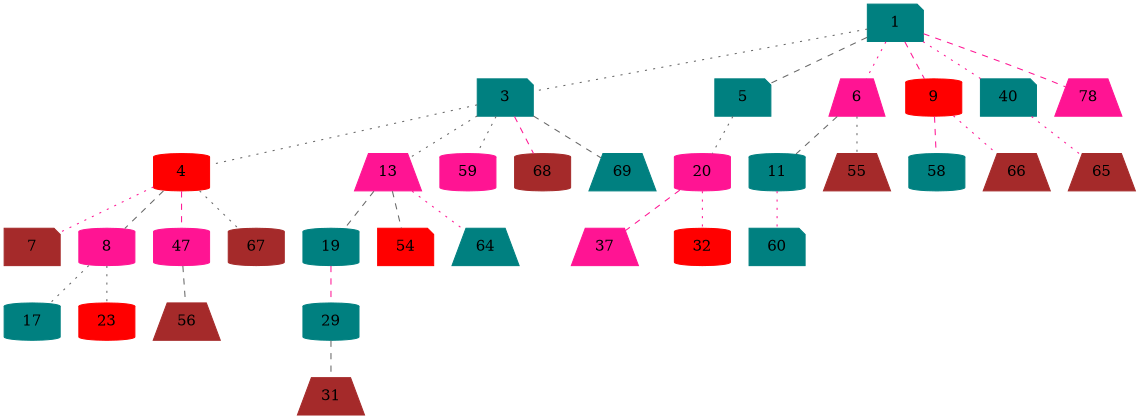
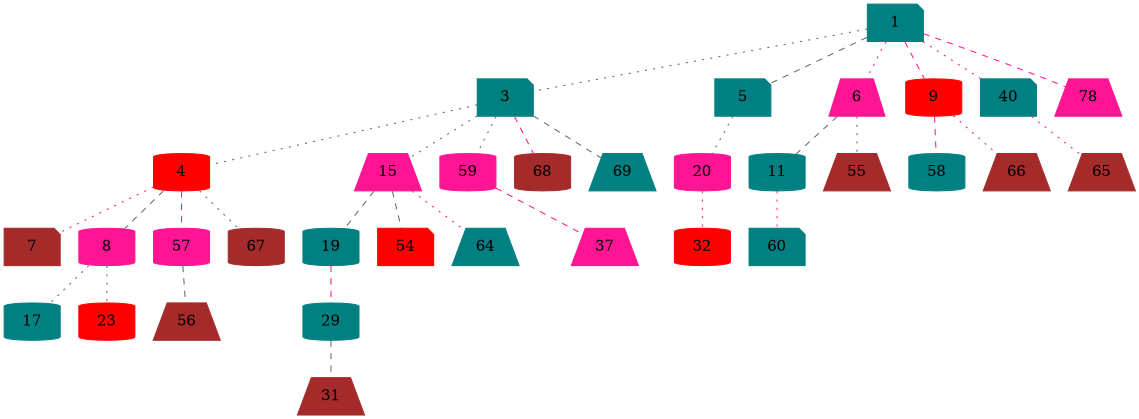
(388, 172) -> (388, 172)
(653, 210) -> (539, 211)
(182, 247) -> (182, 247)
